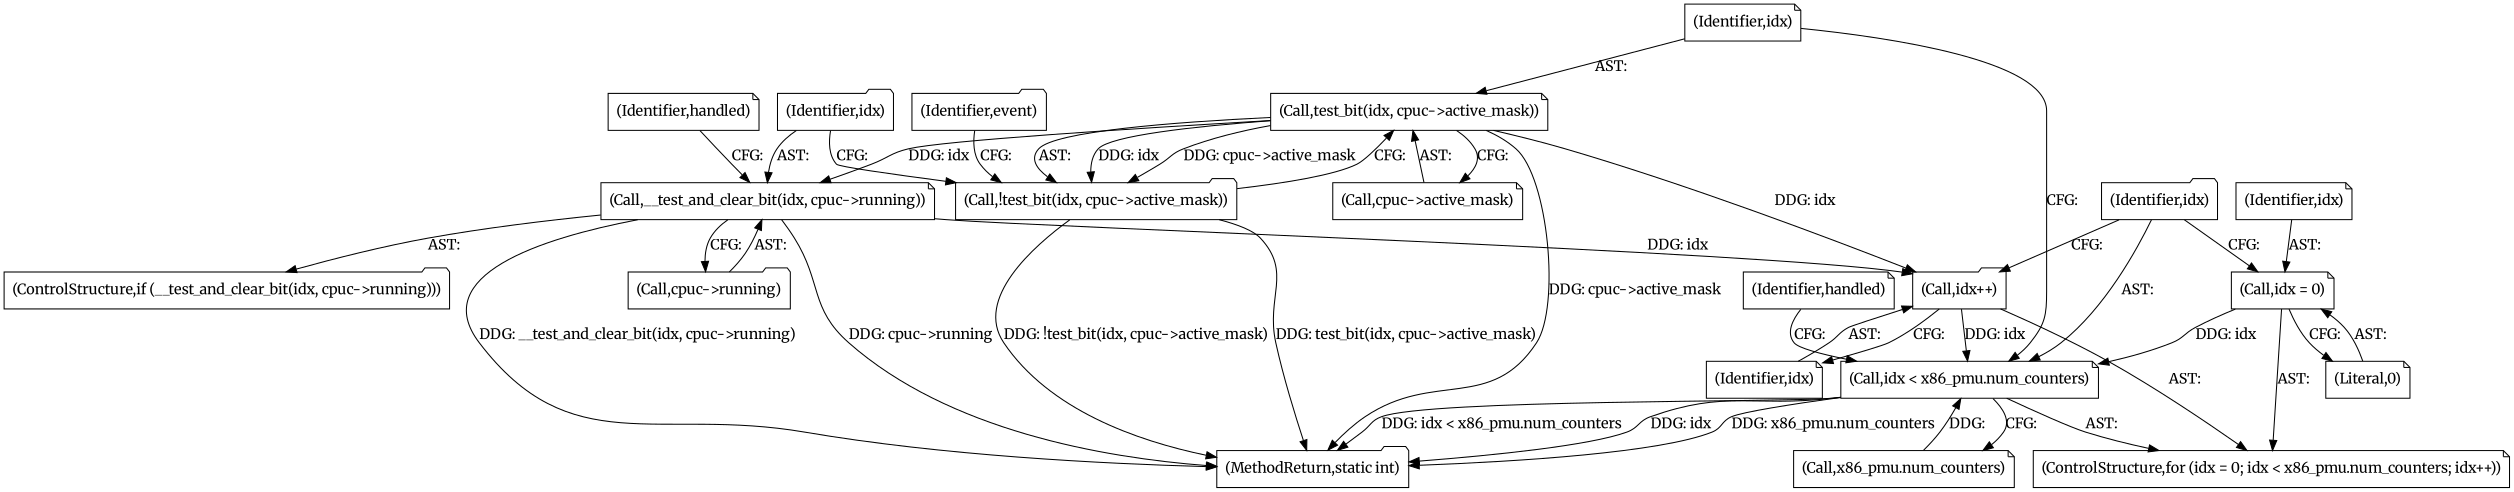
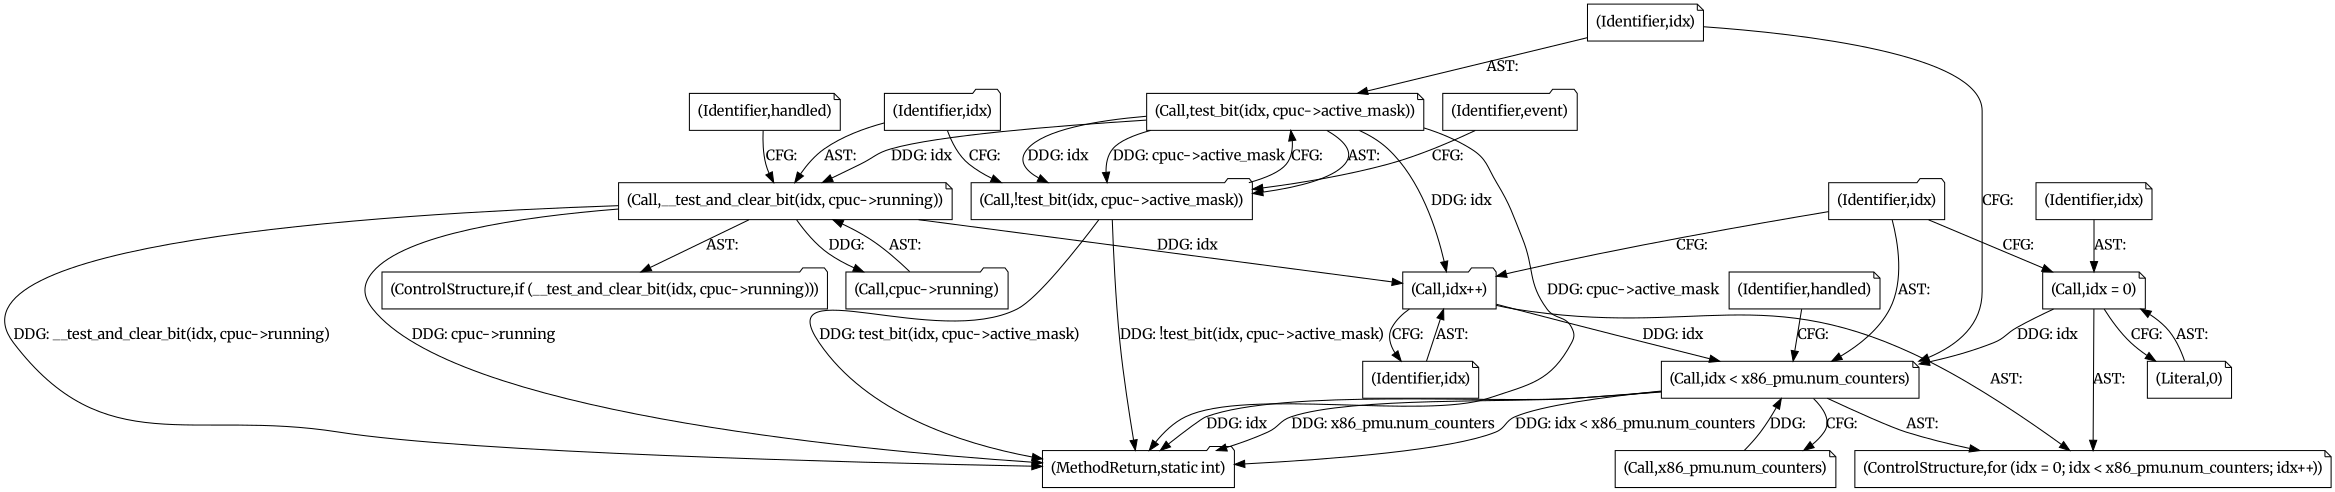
(1428, 201) -> none
(728, 246) -> (848, 246)
